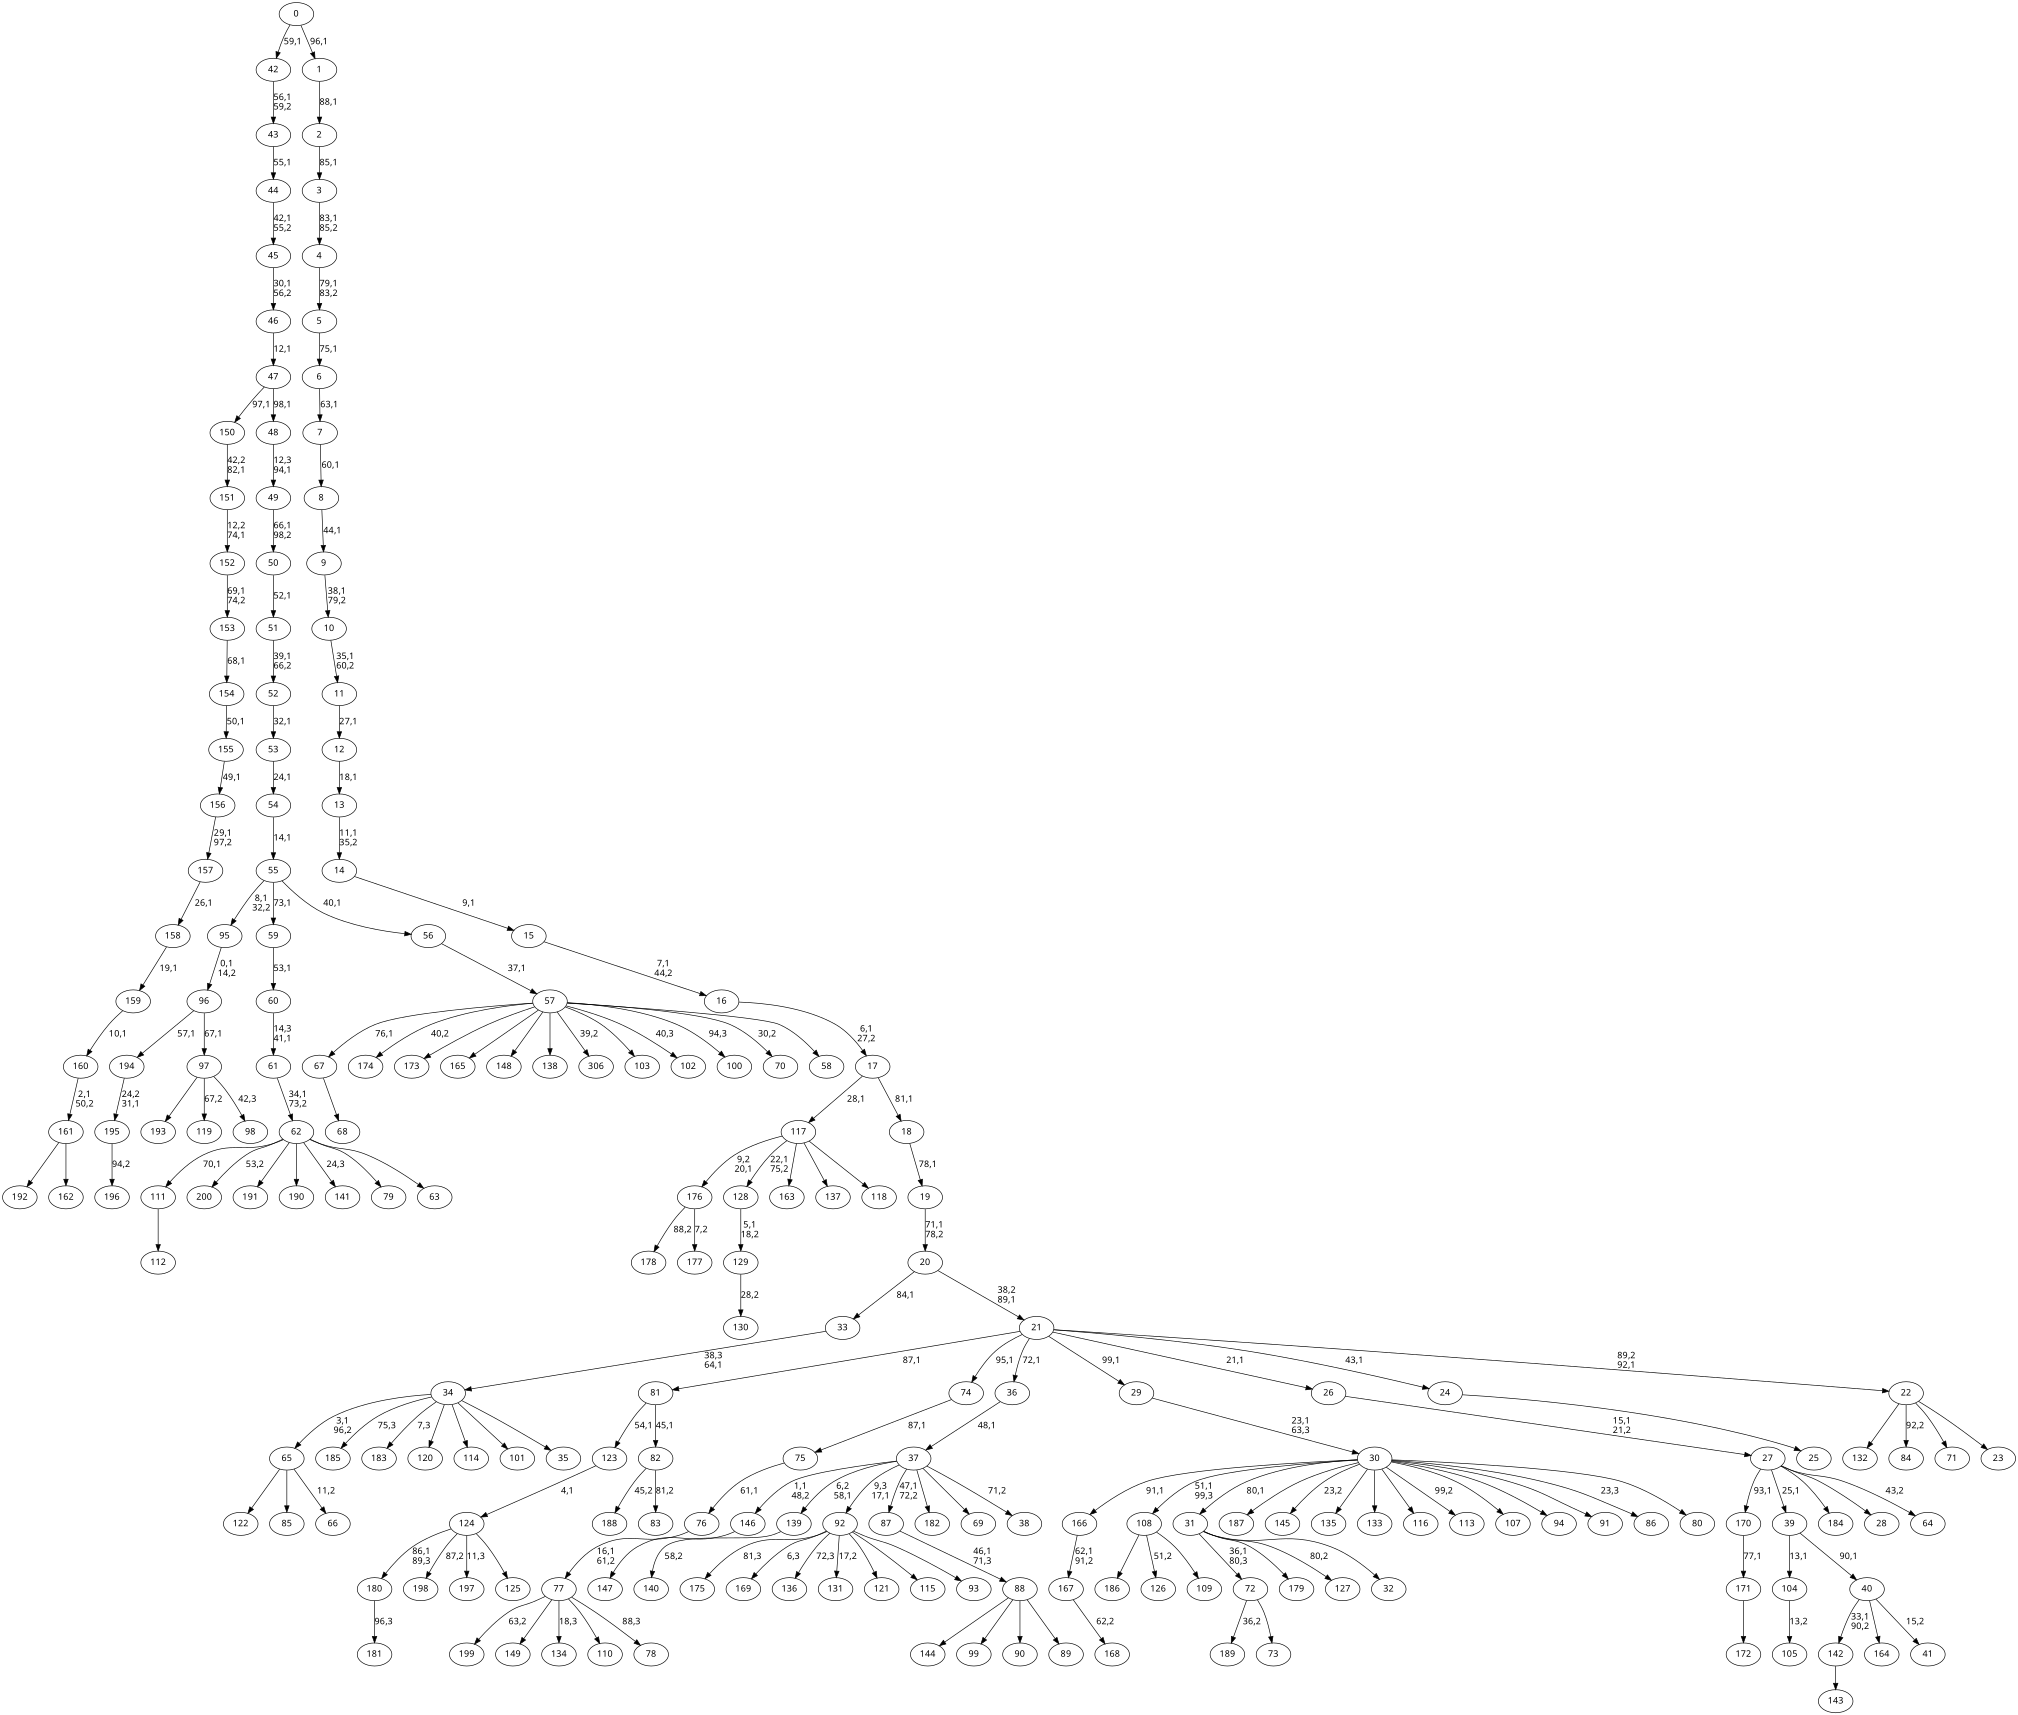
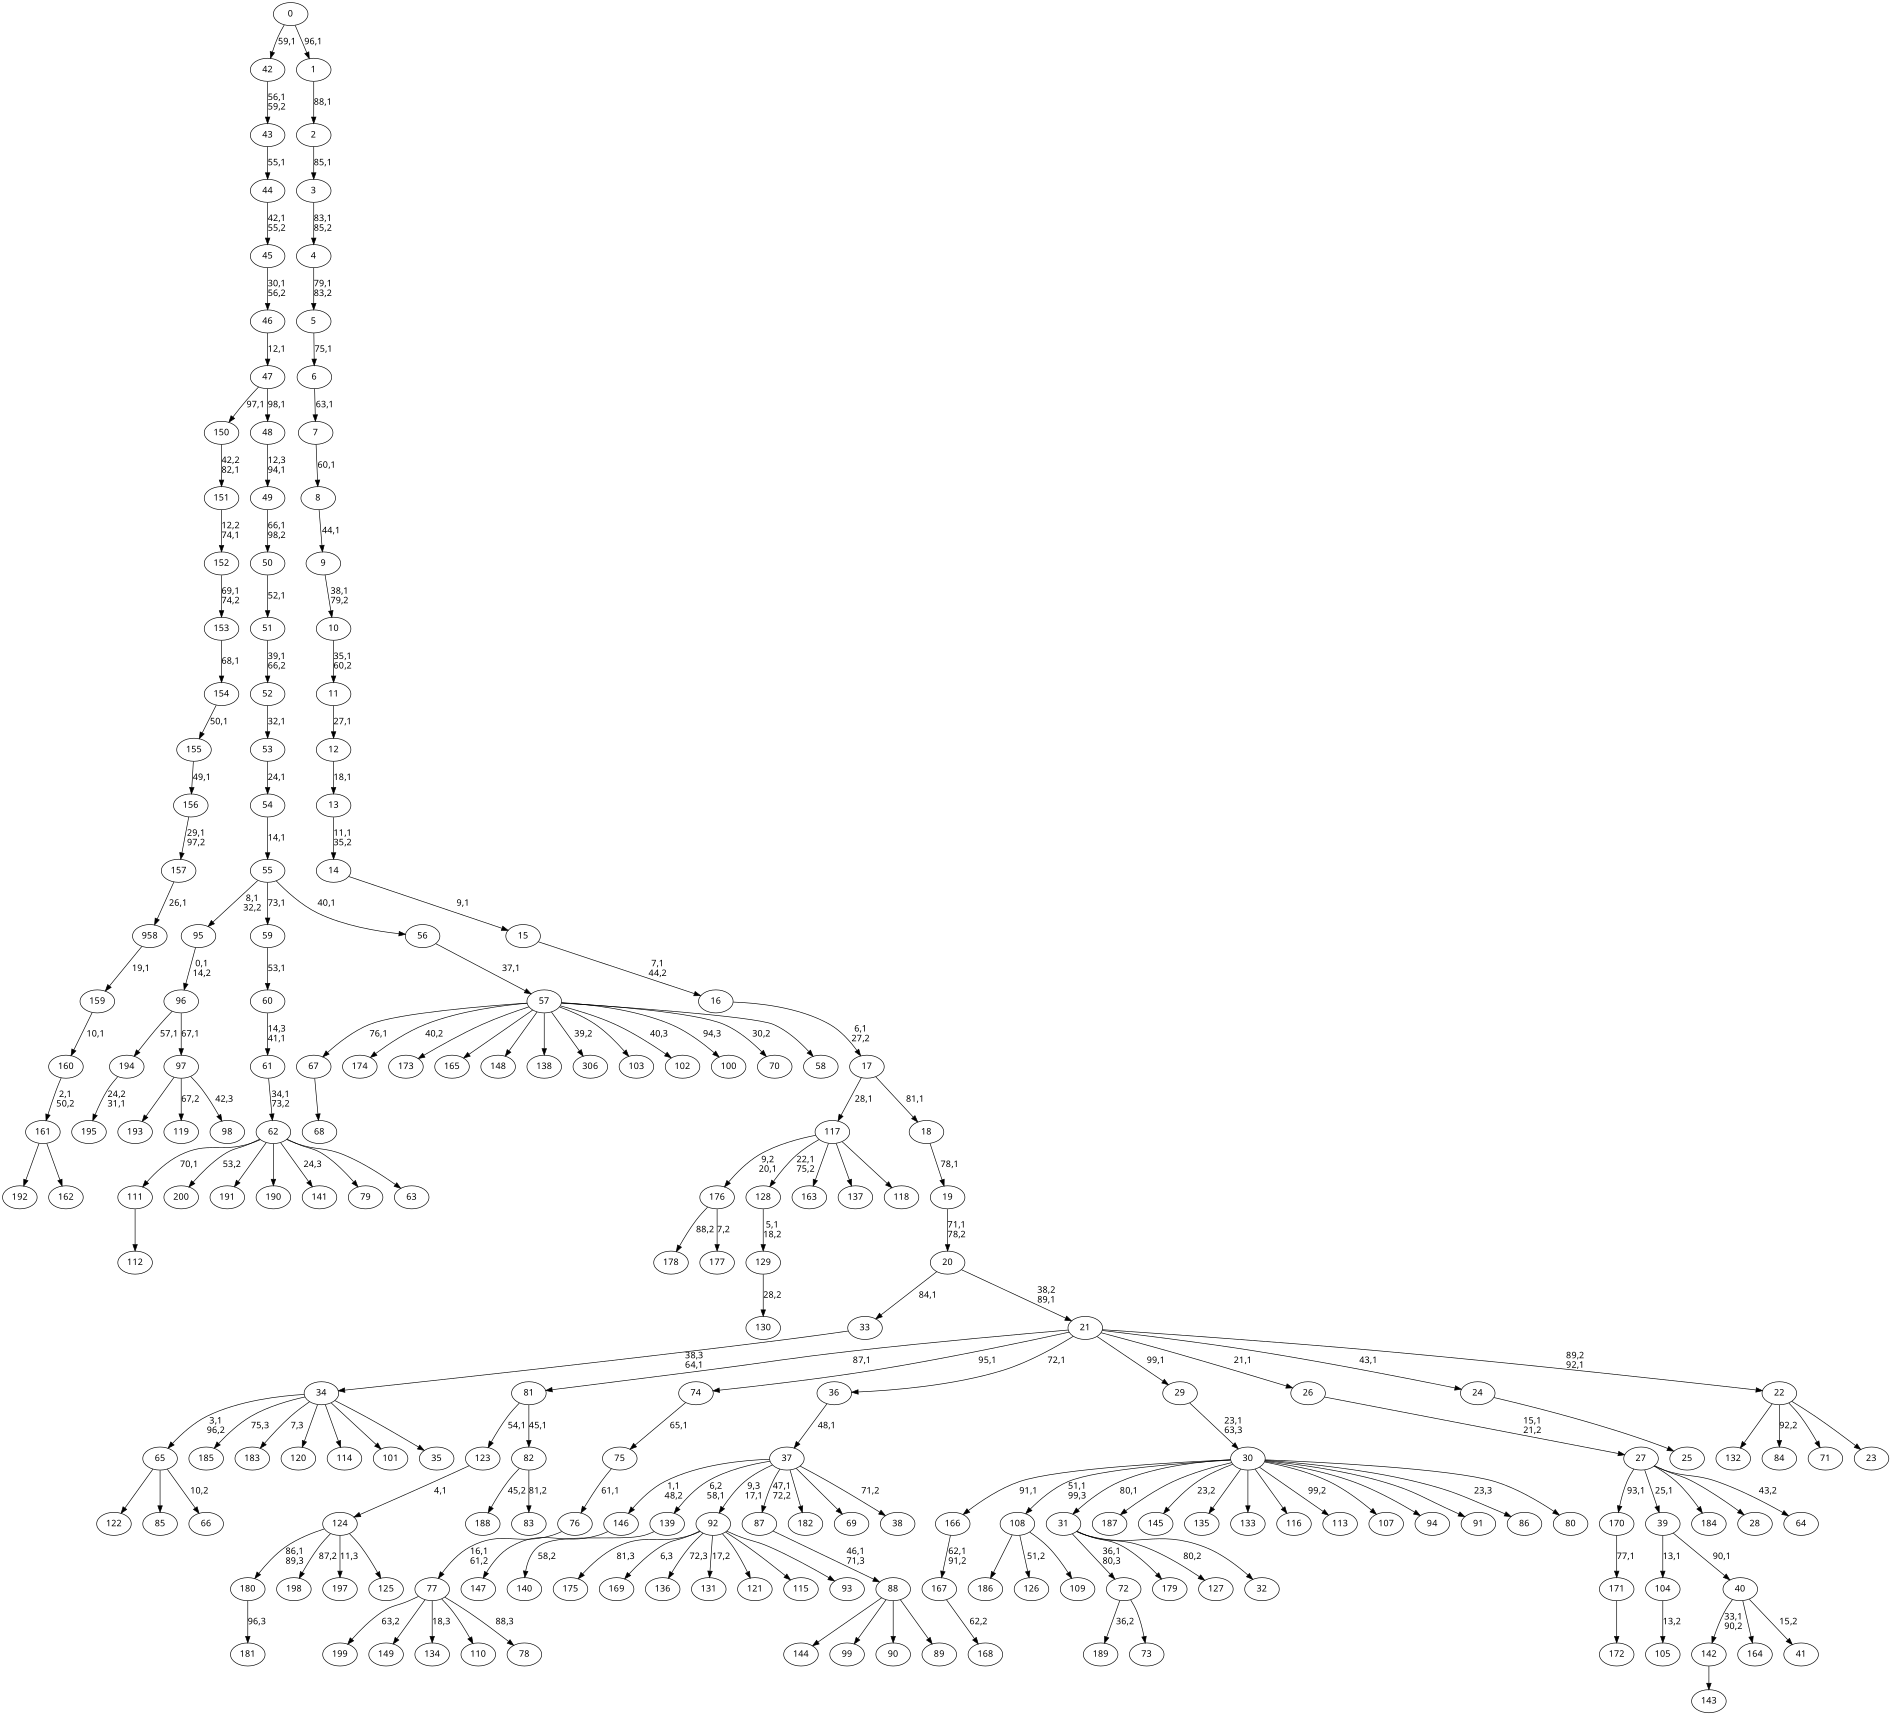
(173, 936) -> (150, 936)
(112, 1197) -> none
(917, 1426) -> (679, 1426)
(326, 1491) -> (199, 1491)
